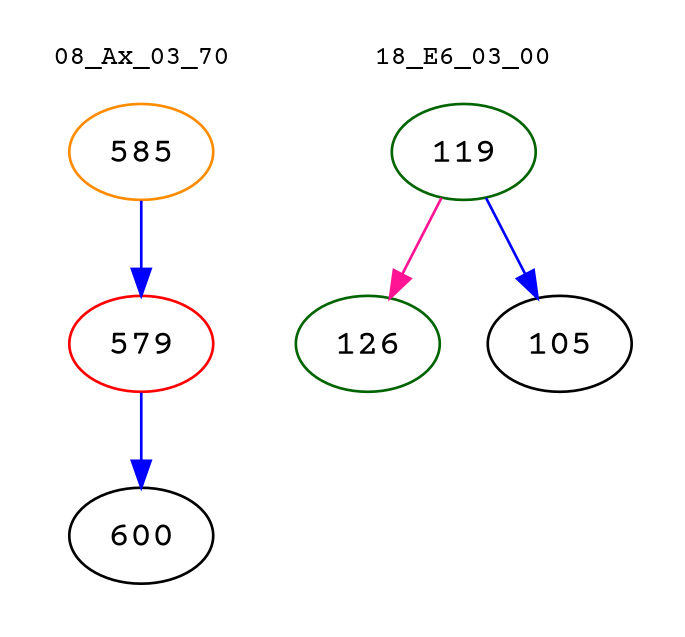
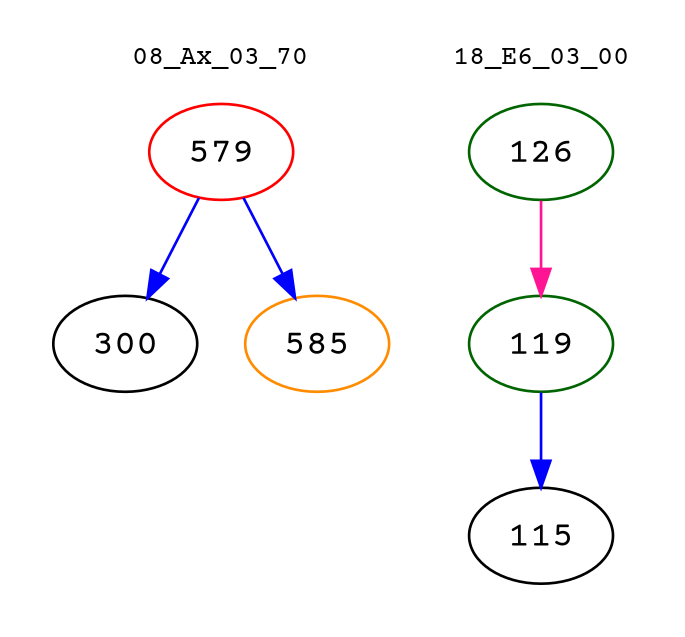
(141, 235) -> (263, 236)
(422, 236) -> (541, 235)
(560, 344) -> (541, 536)
(141, 536) -> (125, 344)
